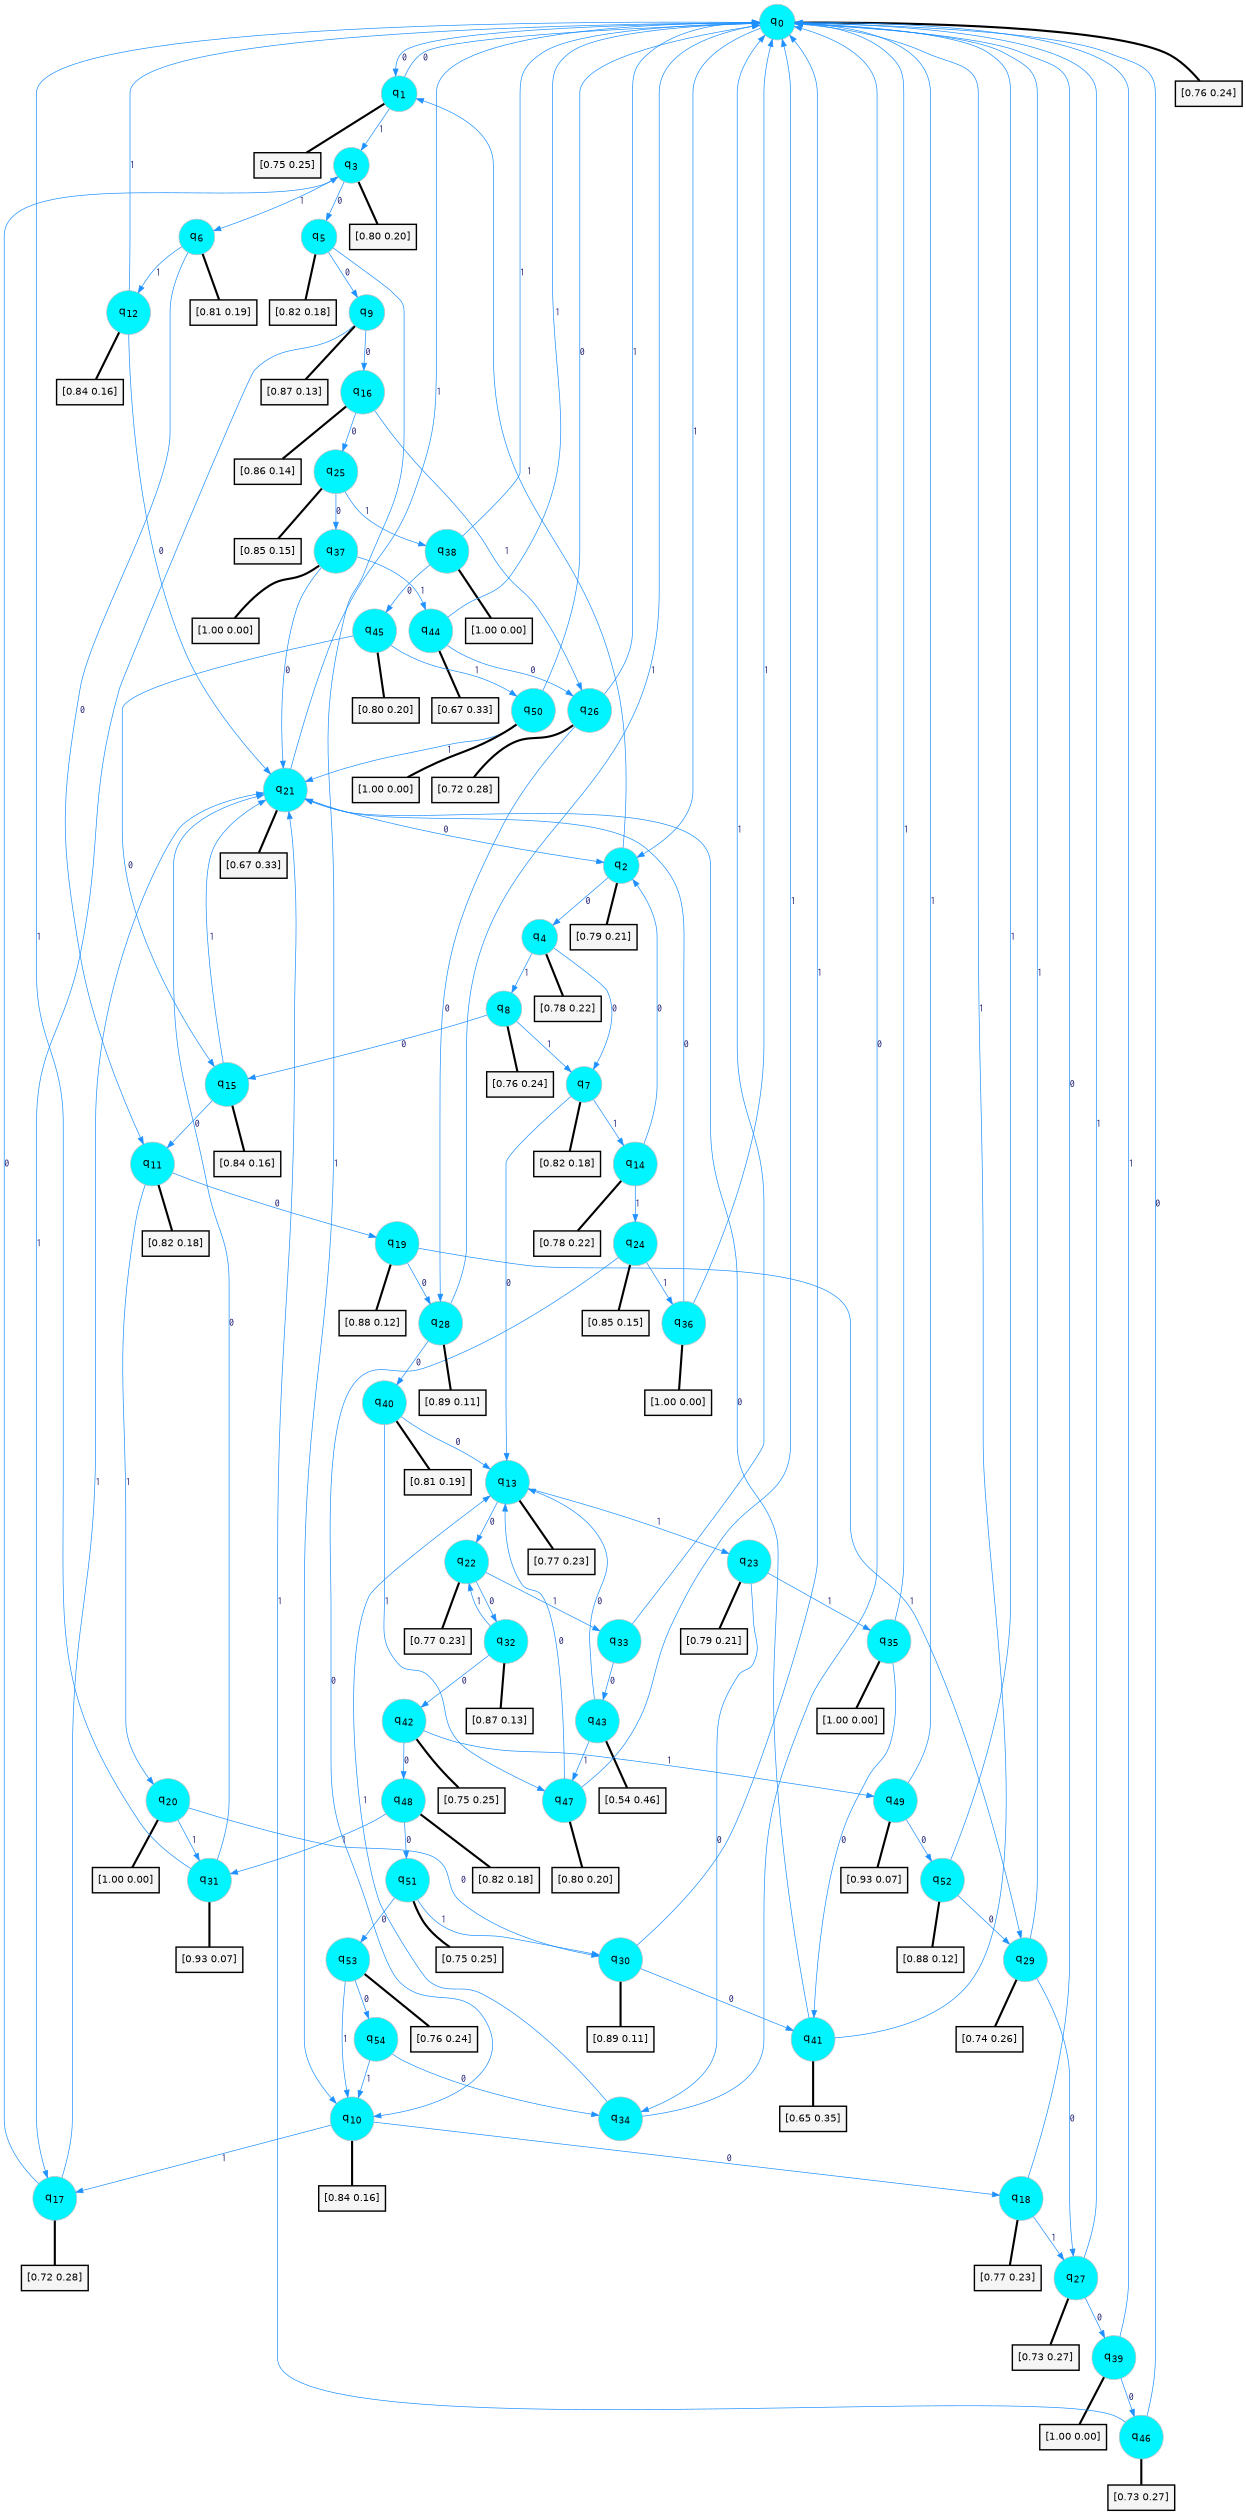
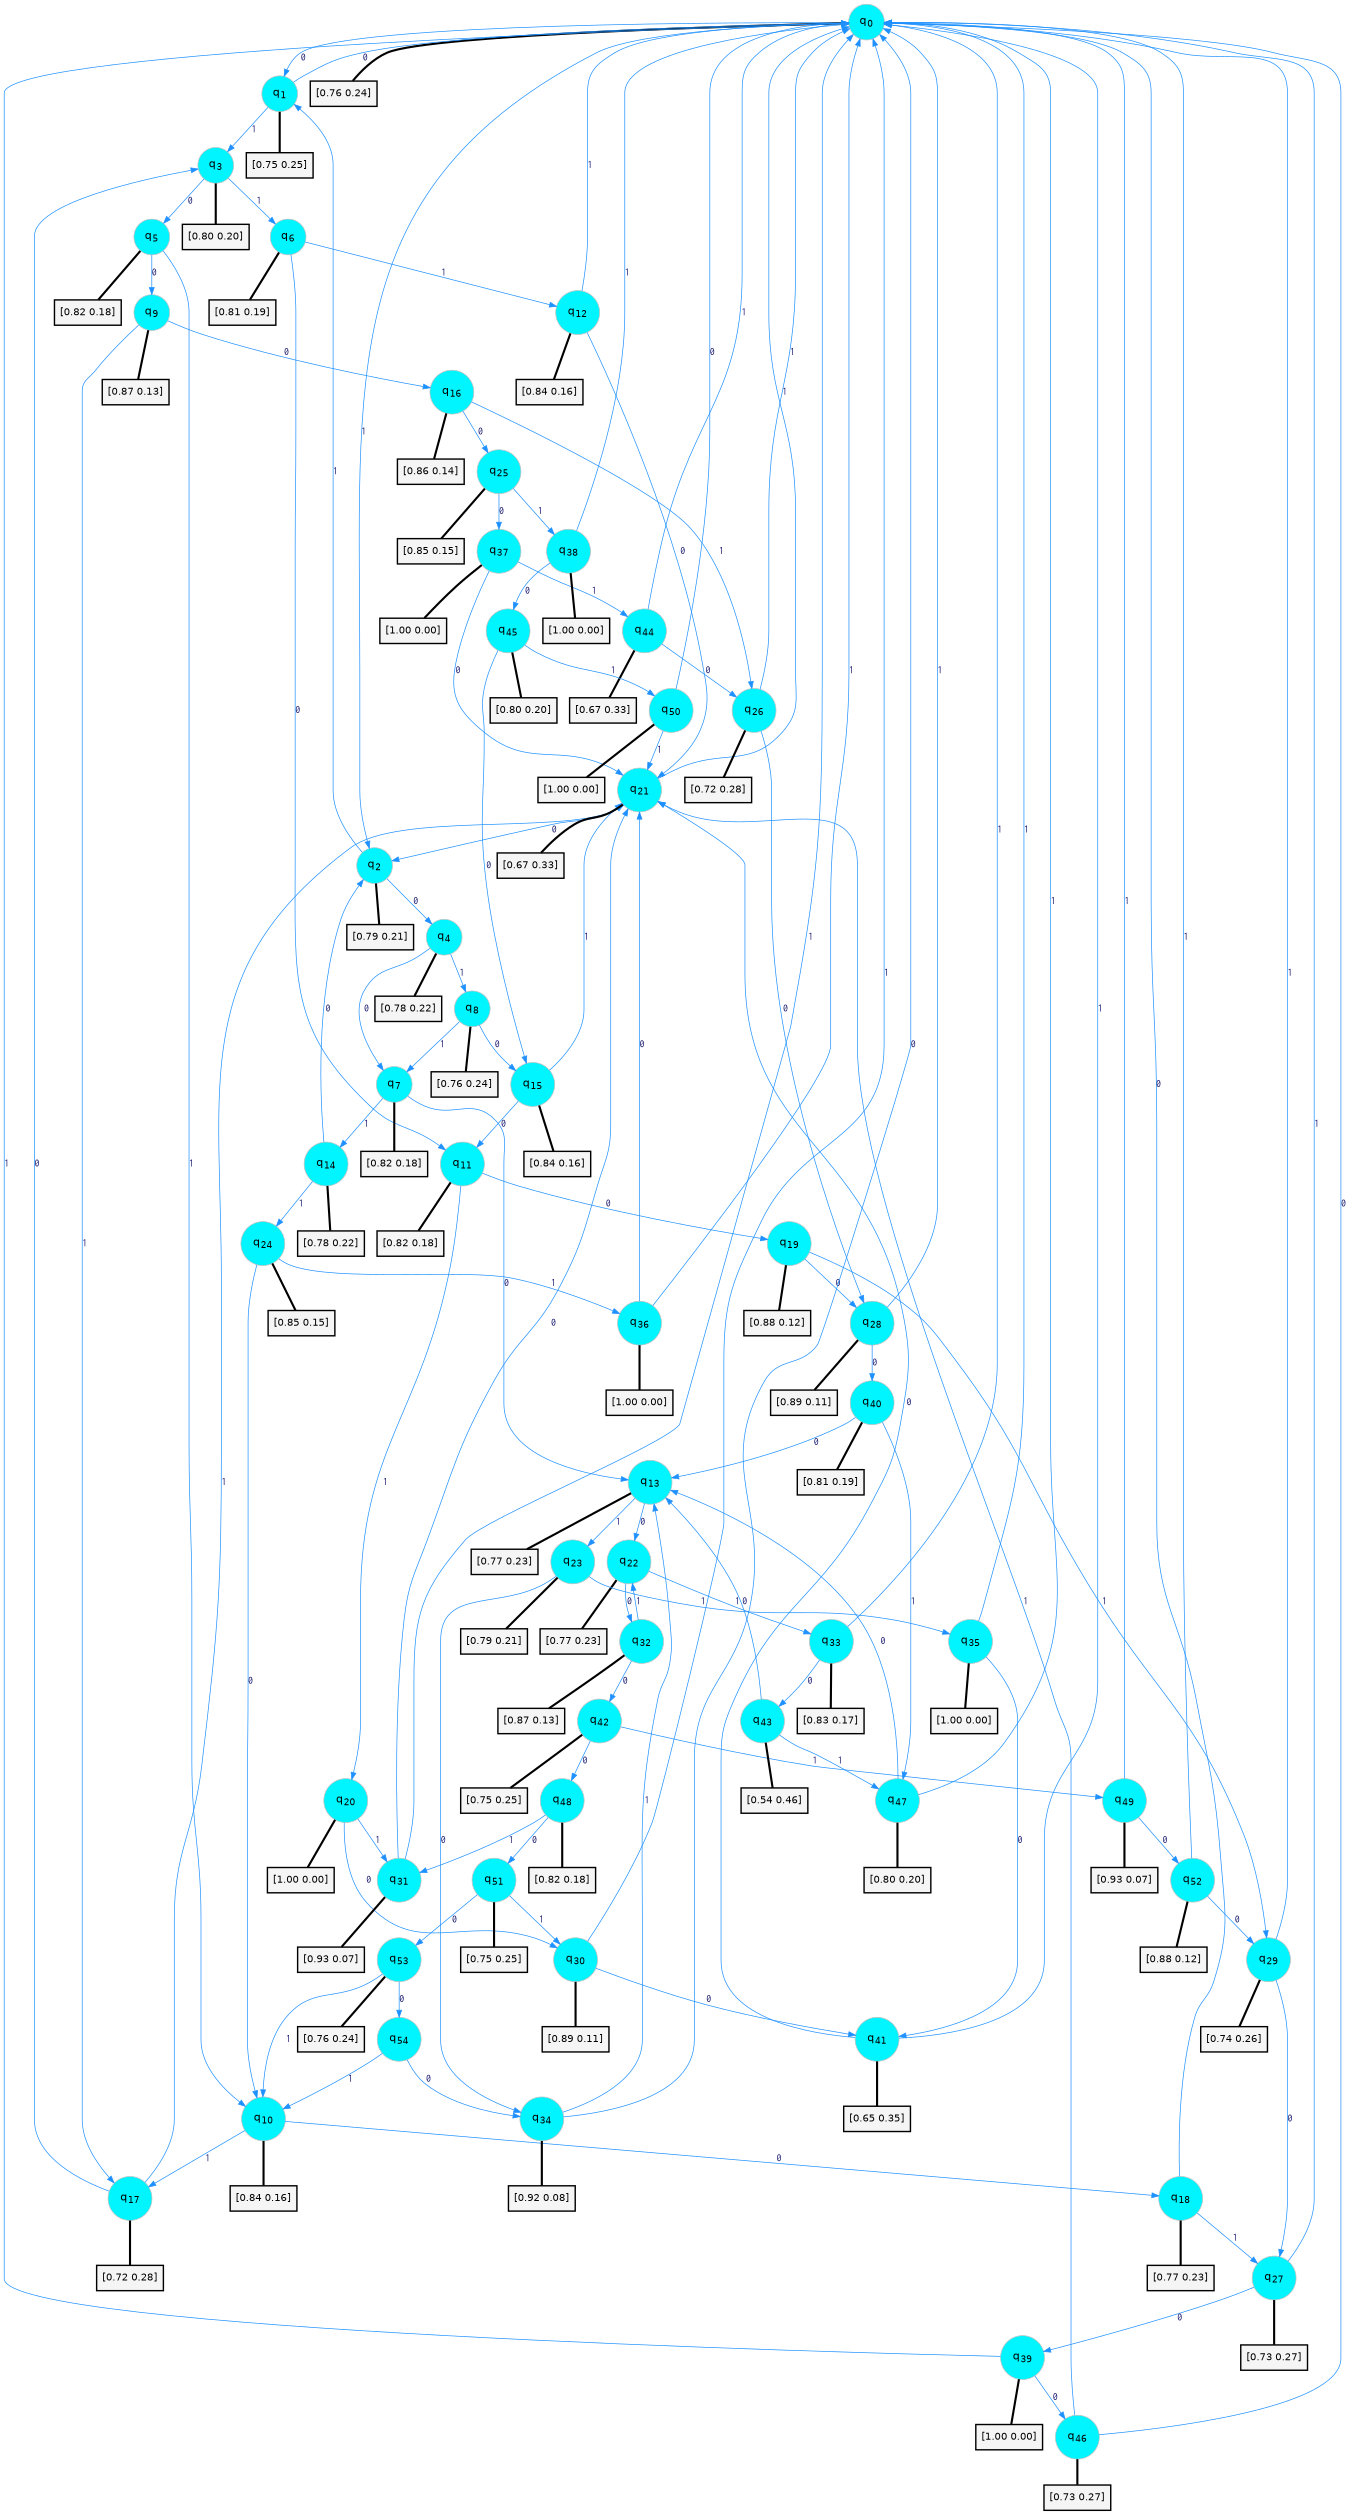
none -> (831, 1721)
none -> (542, 2198)
